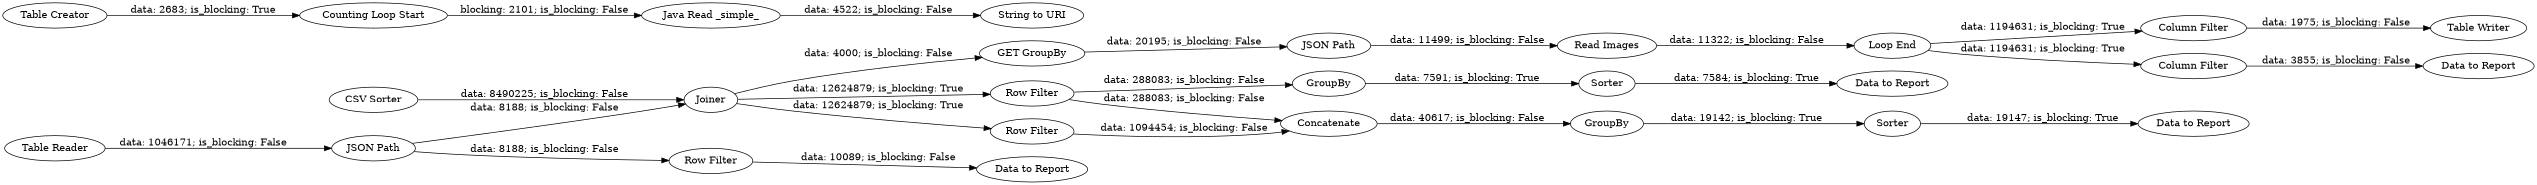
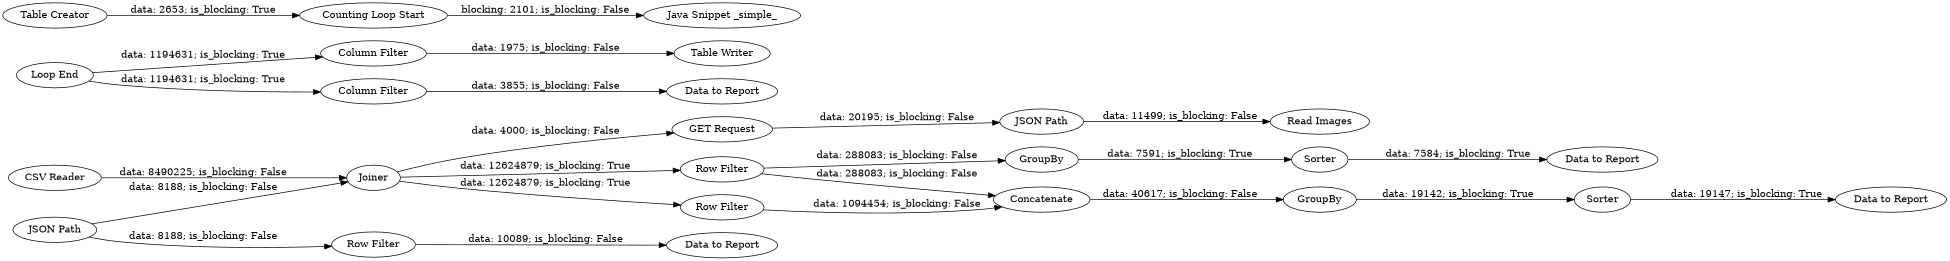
(203, 10) -> (203, 10)
(711, 15) -> (722, 15)
(1032, 15) -> none
(1752, 46) -> none
(1032, 53) -> (722, 129)
(374, 100) -> (55, 178)
(55, 148) -> none
